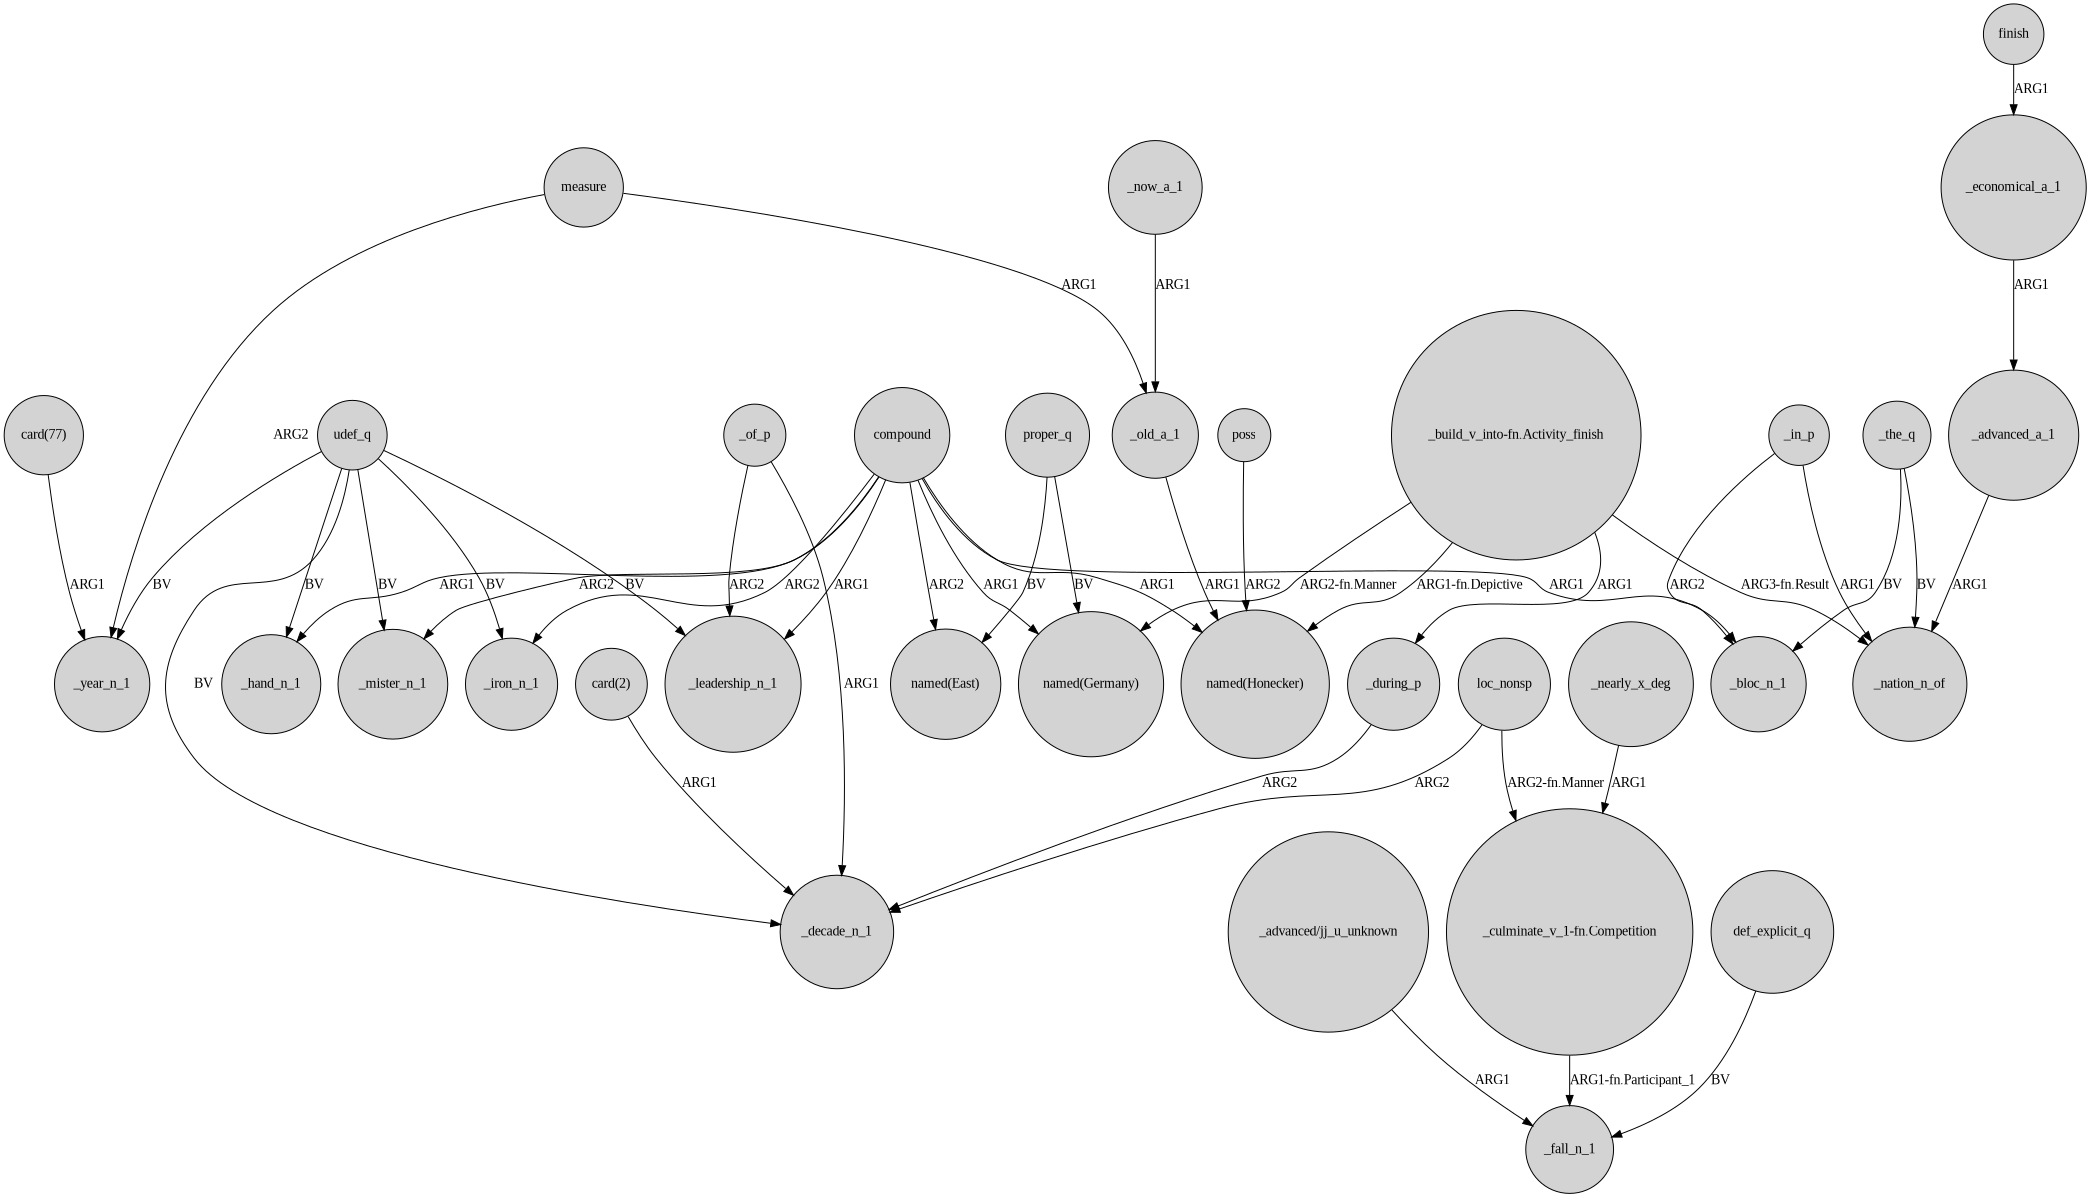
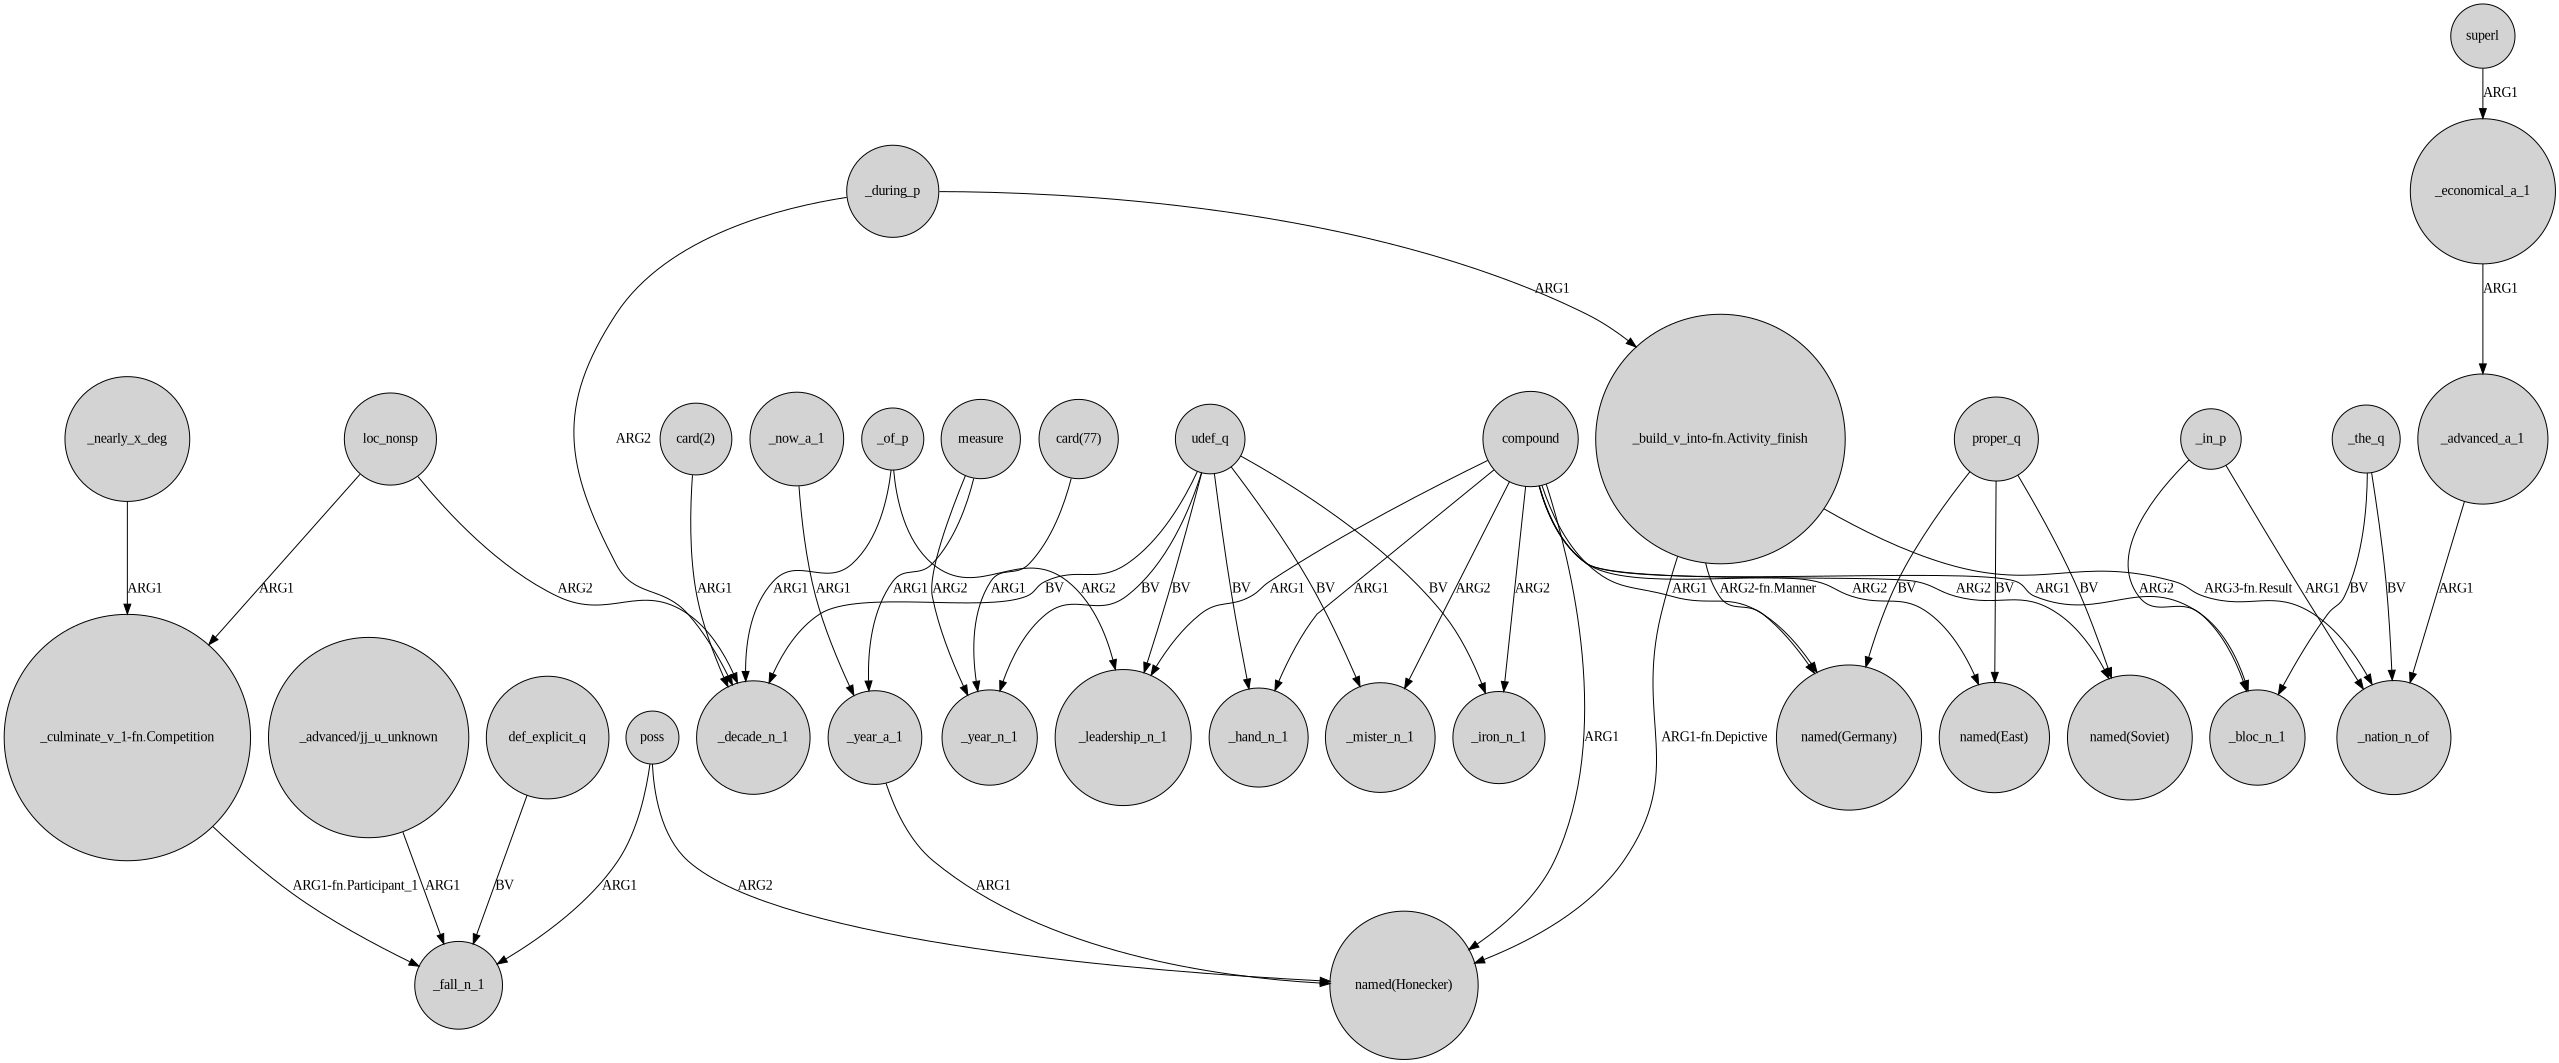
(2014, 34) -> (2483, 36)
(1155, 435) -> (875, 738)
(1533, 604) -> (1294, 223)
none -> (2130, 738)
(1556, 783) -> (277, 589)
none -> (604, 879)
